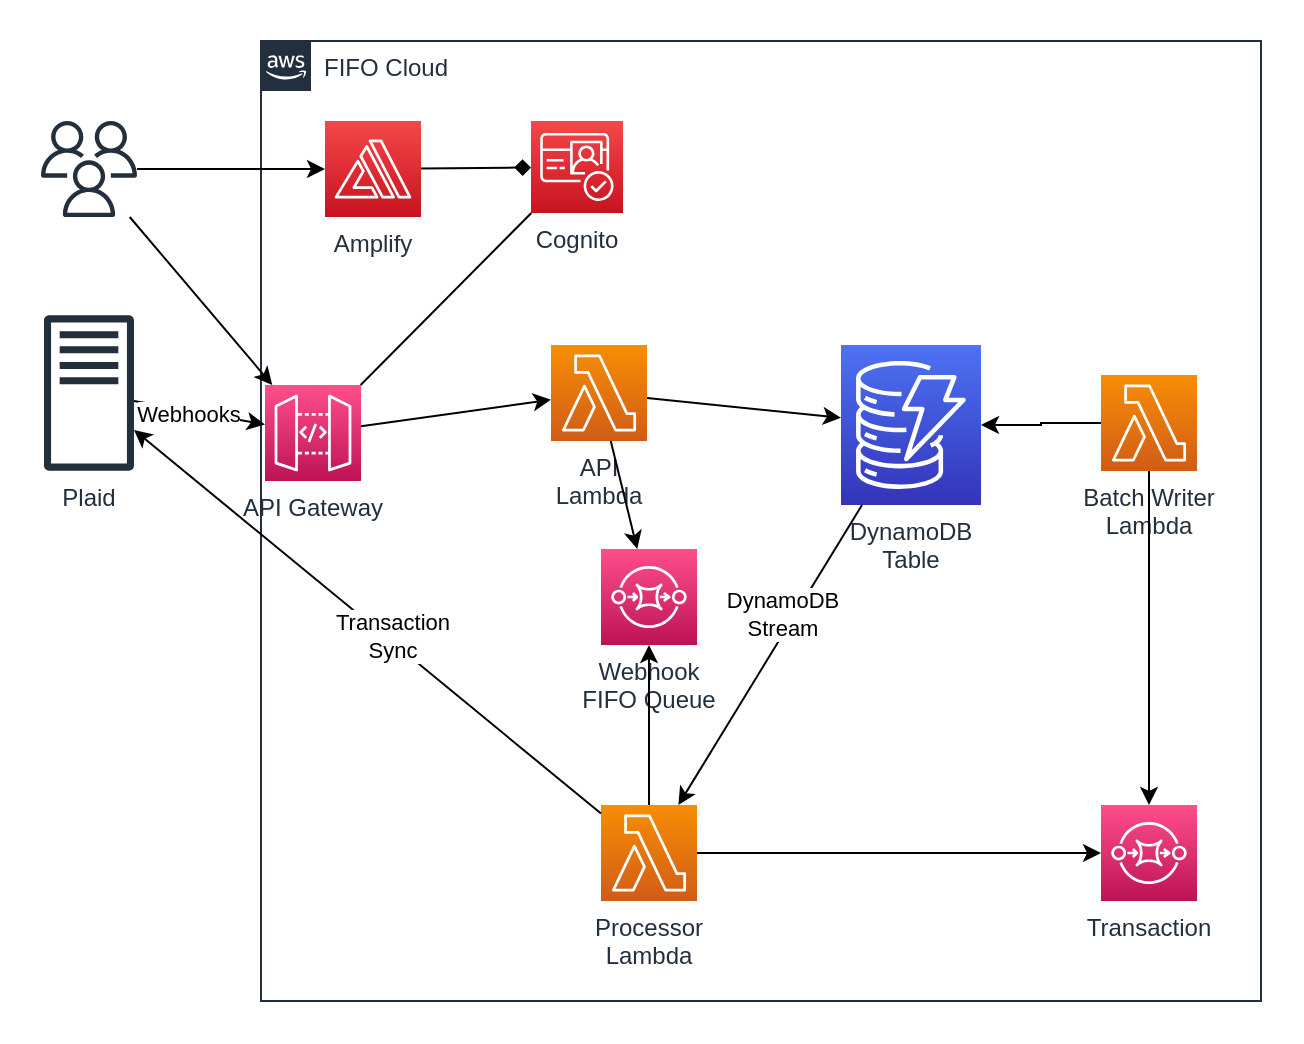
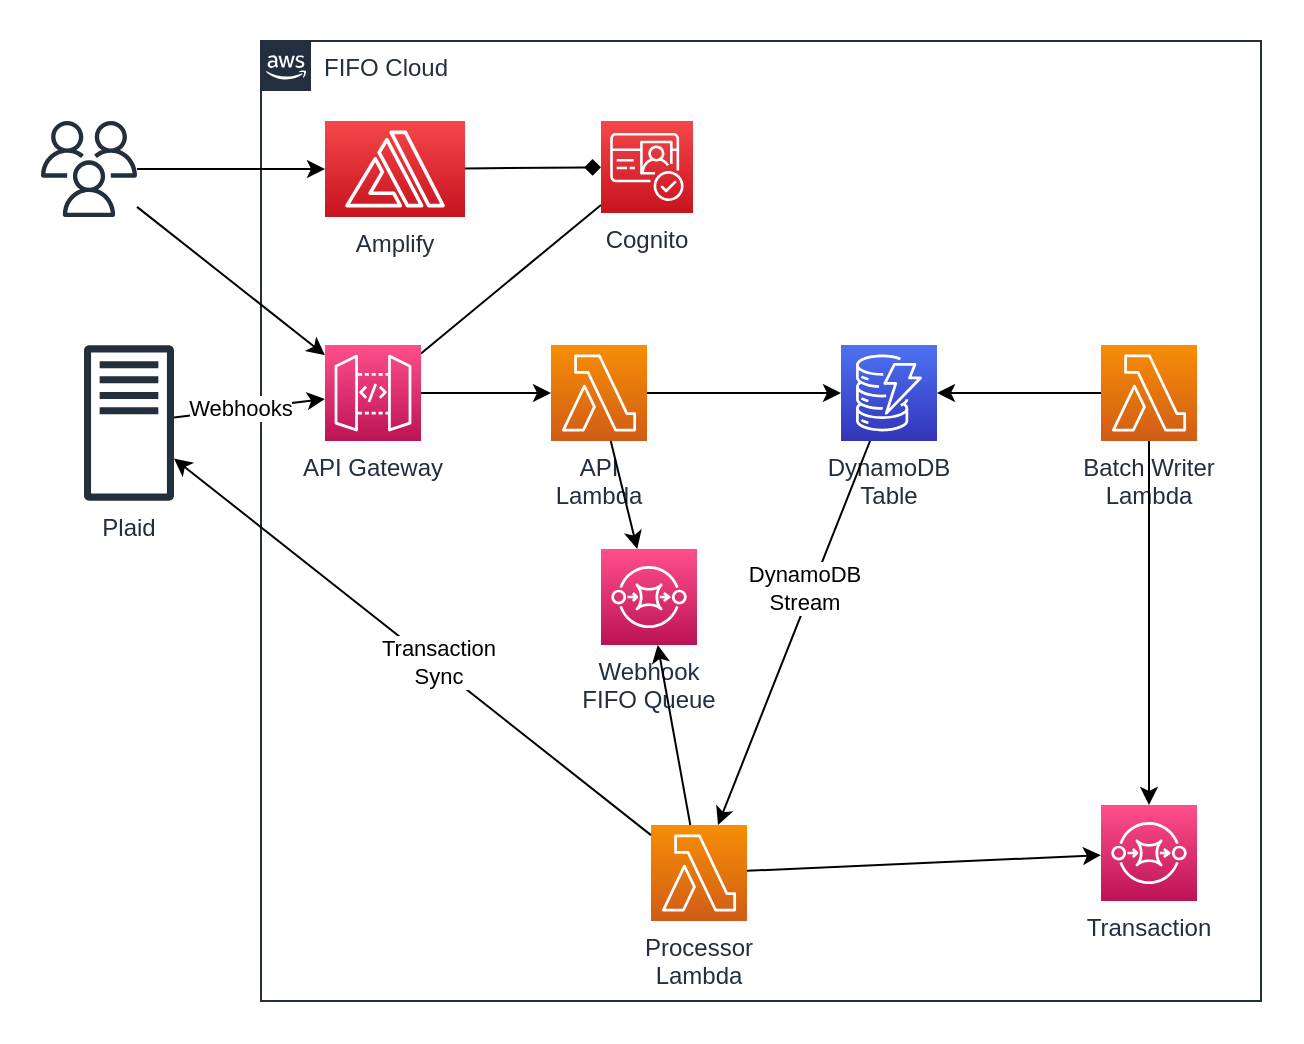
(577, 167) -> (647, 167)
(373, 169) -> (395, 169)
(89, 393) -> (129, 423)
(1149, 423) -> (1149, 393)
(911, 425) -> (889, 393)
(313, 433) -> (373, 393)
(649, 853) -> (699, 873)
